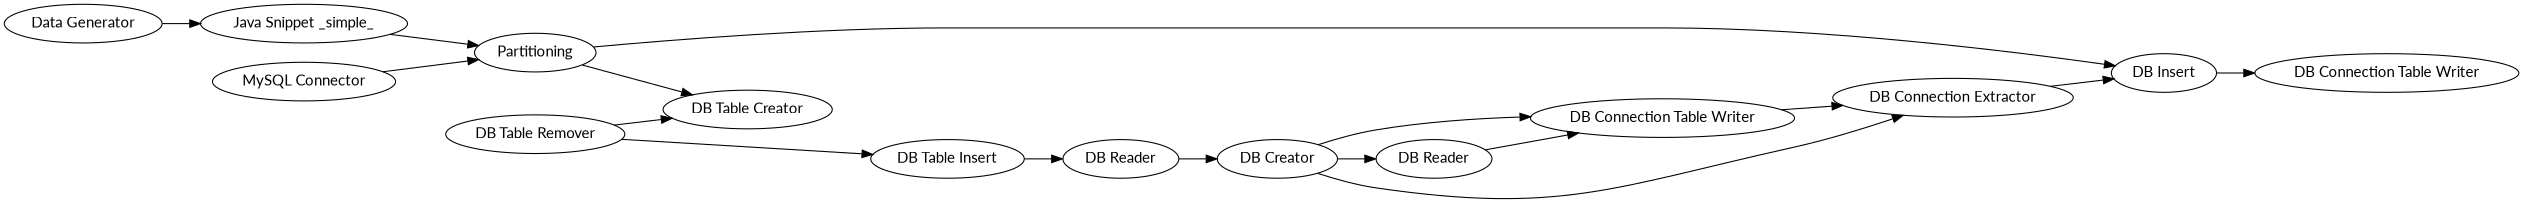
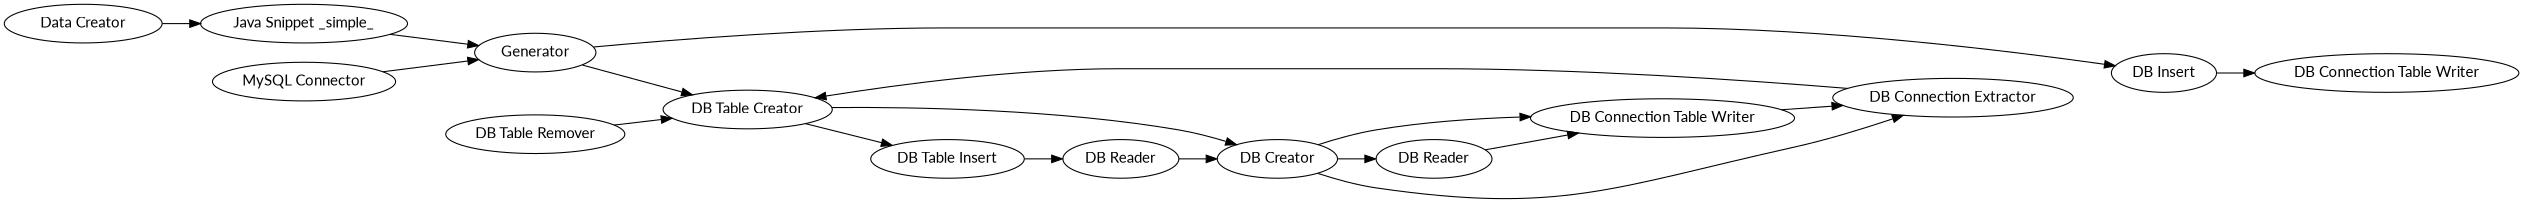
(83, 24) -> (83, 24)
(535, 53) -> (535, 53)
(2077, 83) -> (1336, 69)
none -> (1030, 113)
(742, 147) -> (843, 133)
